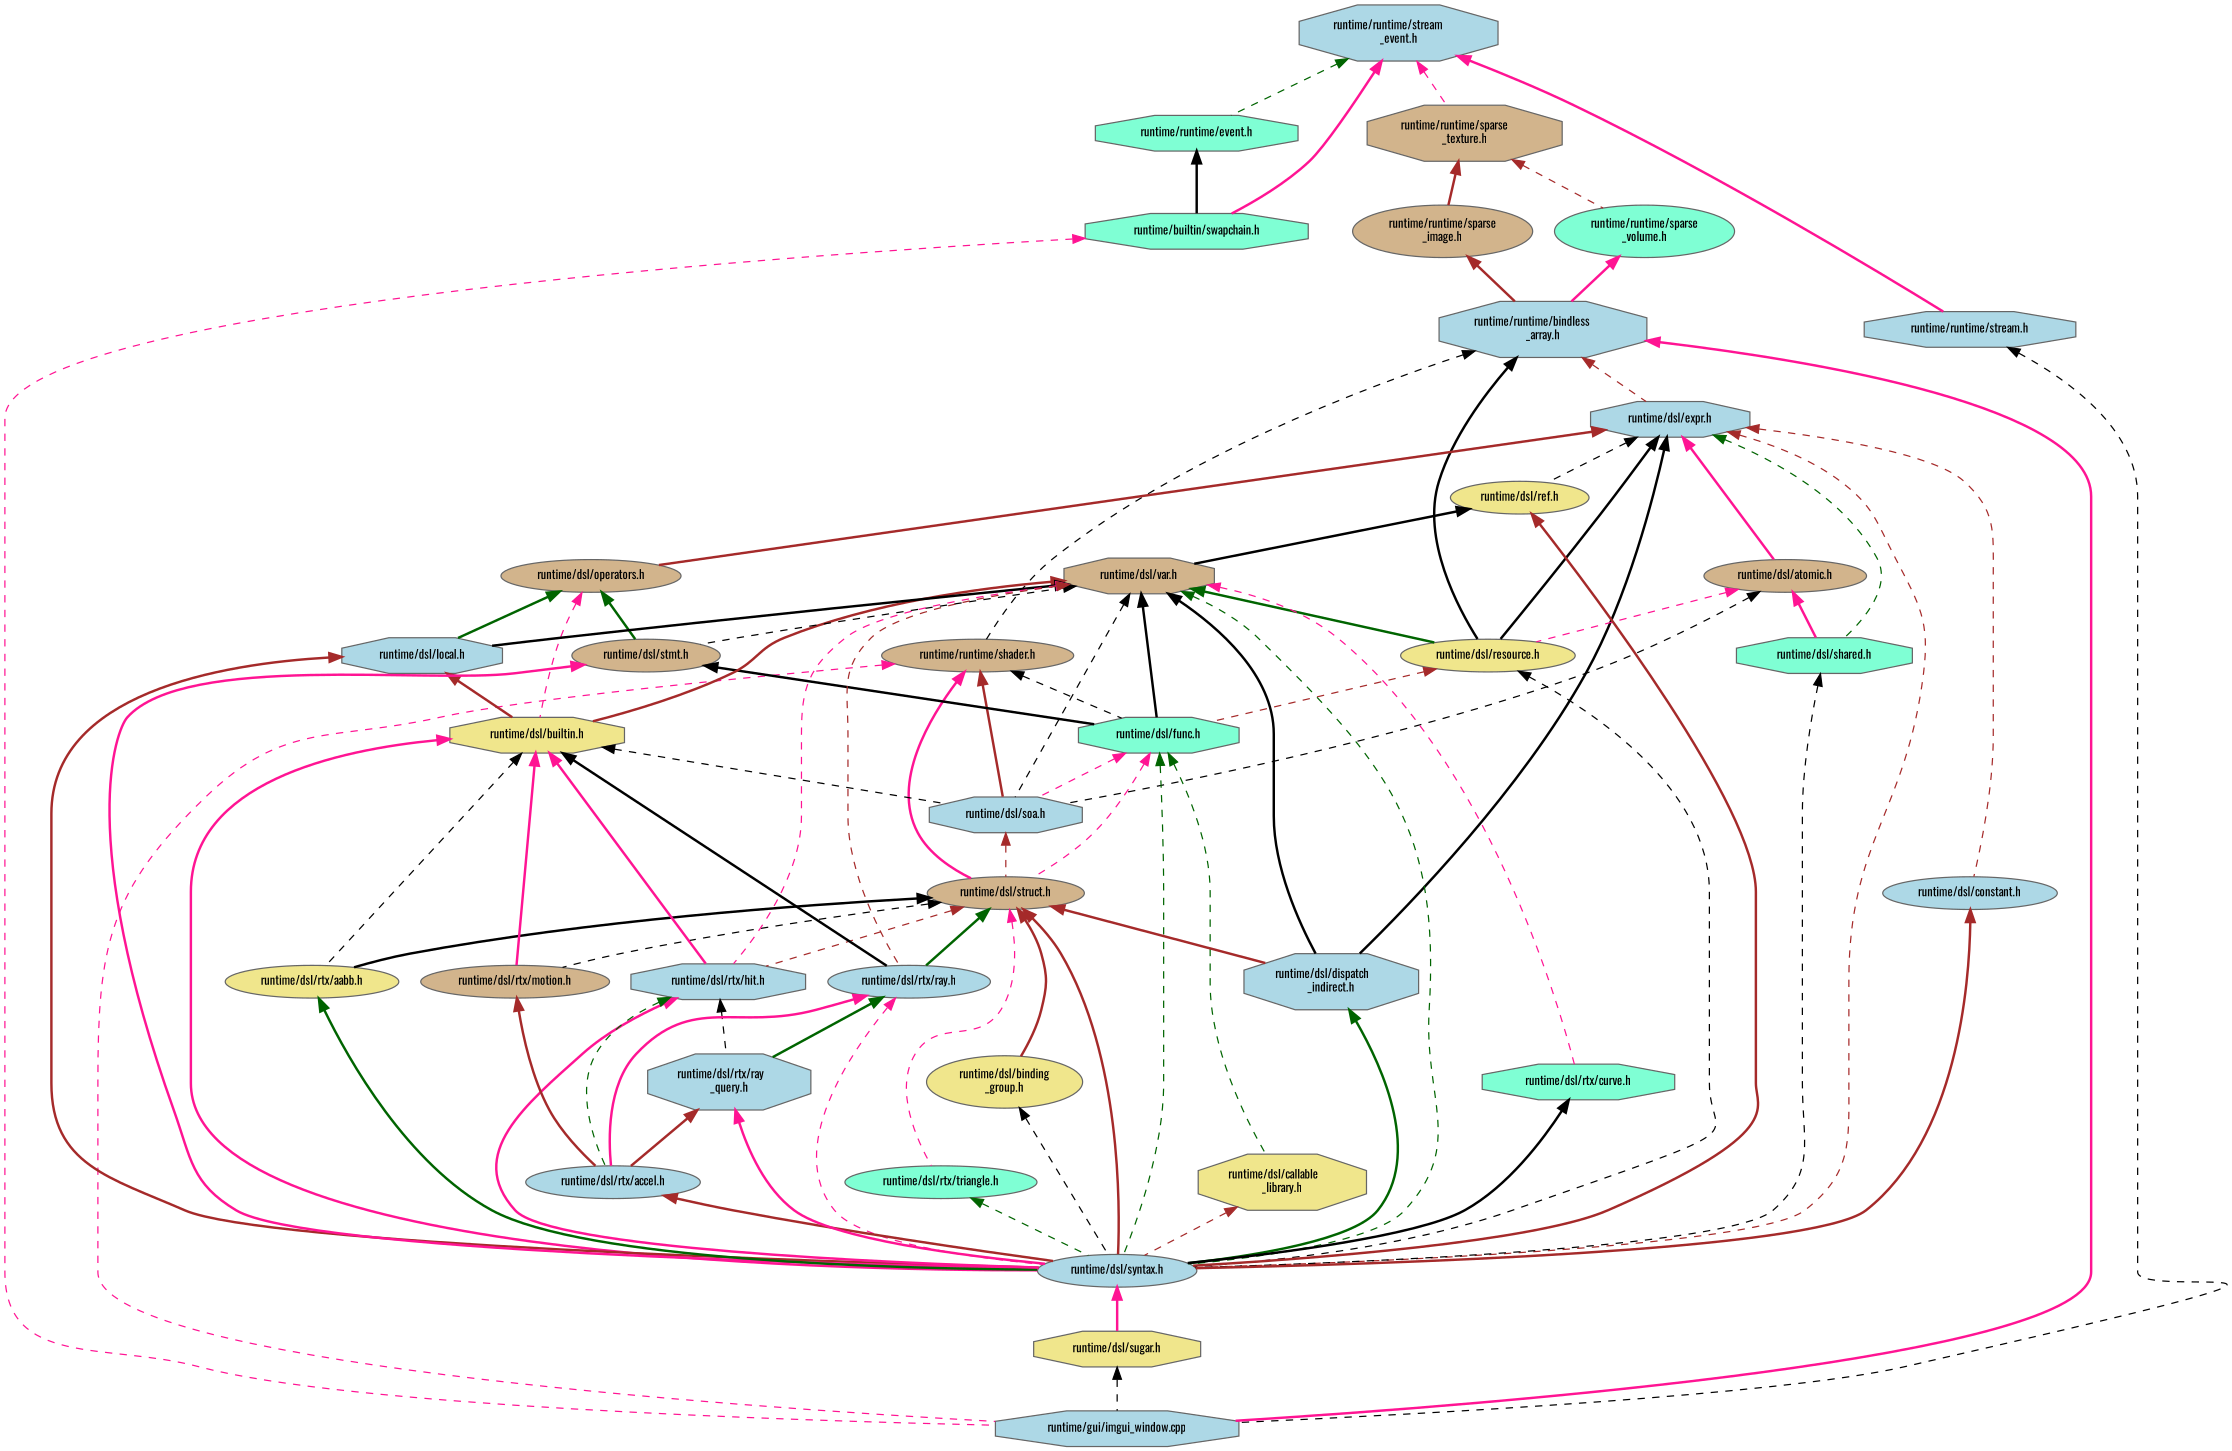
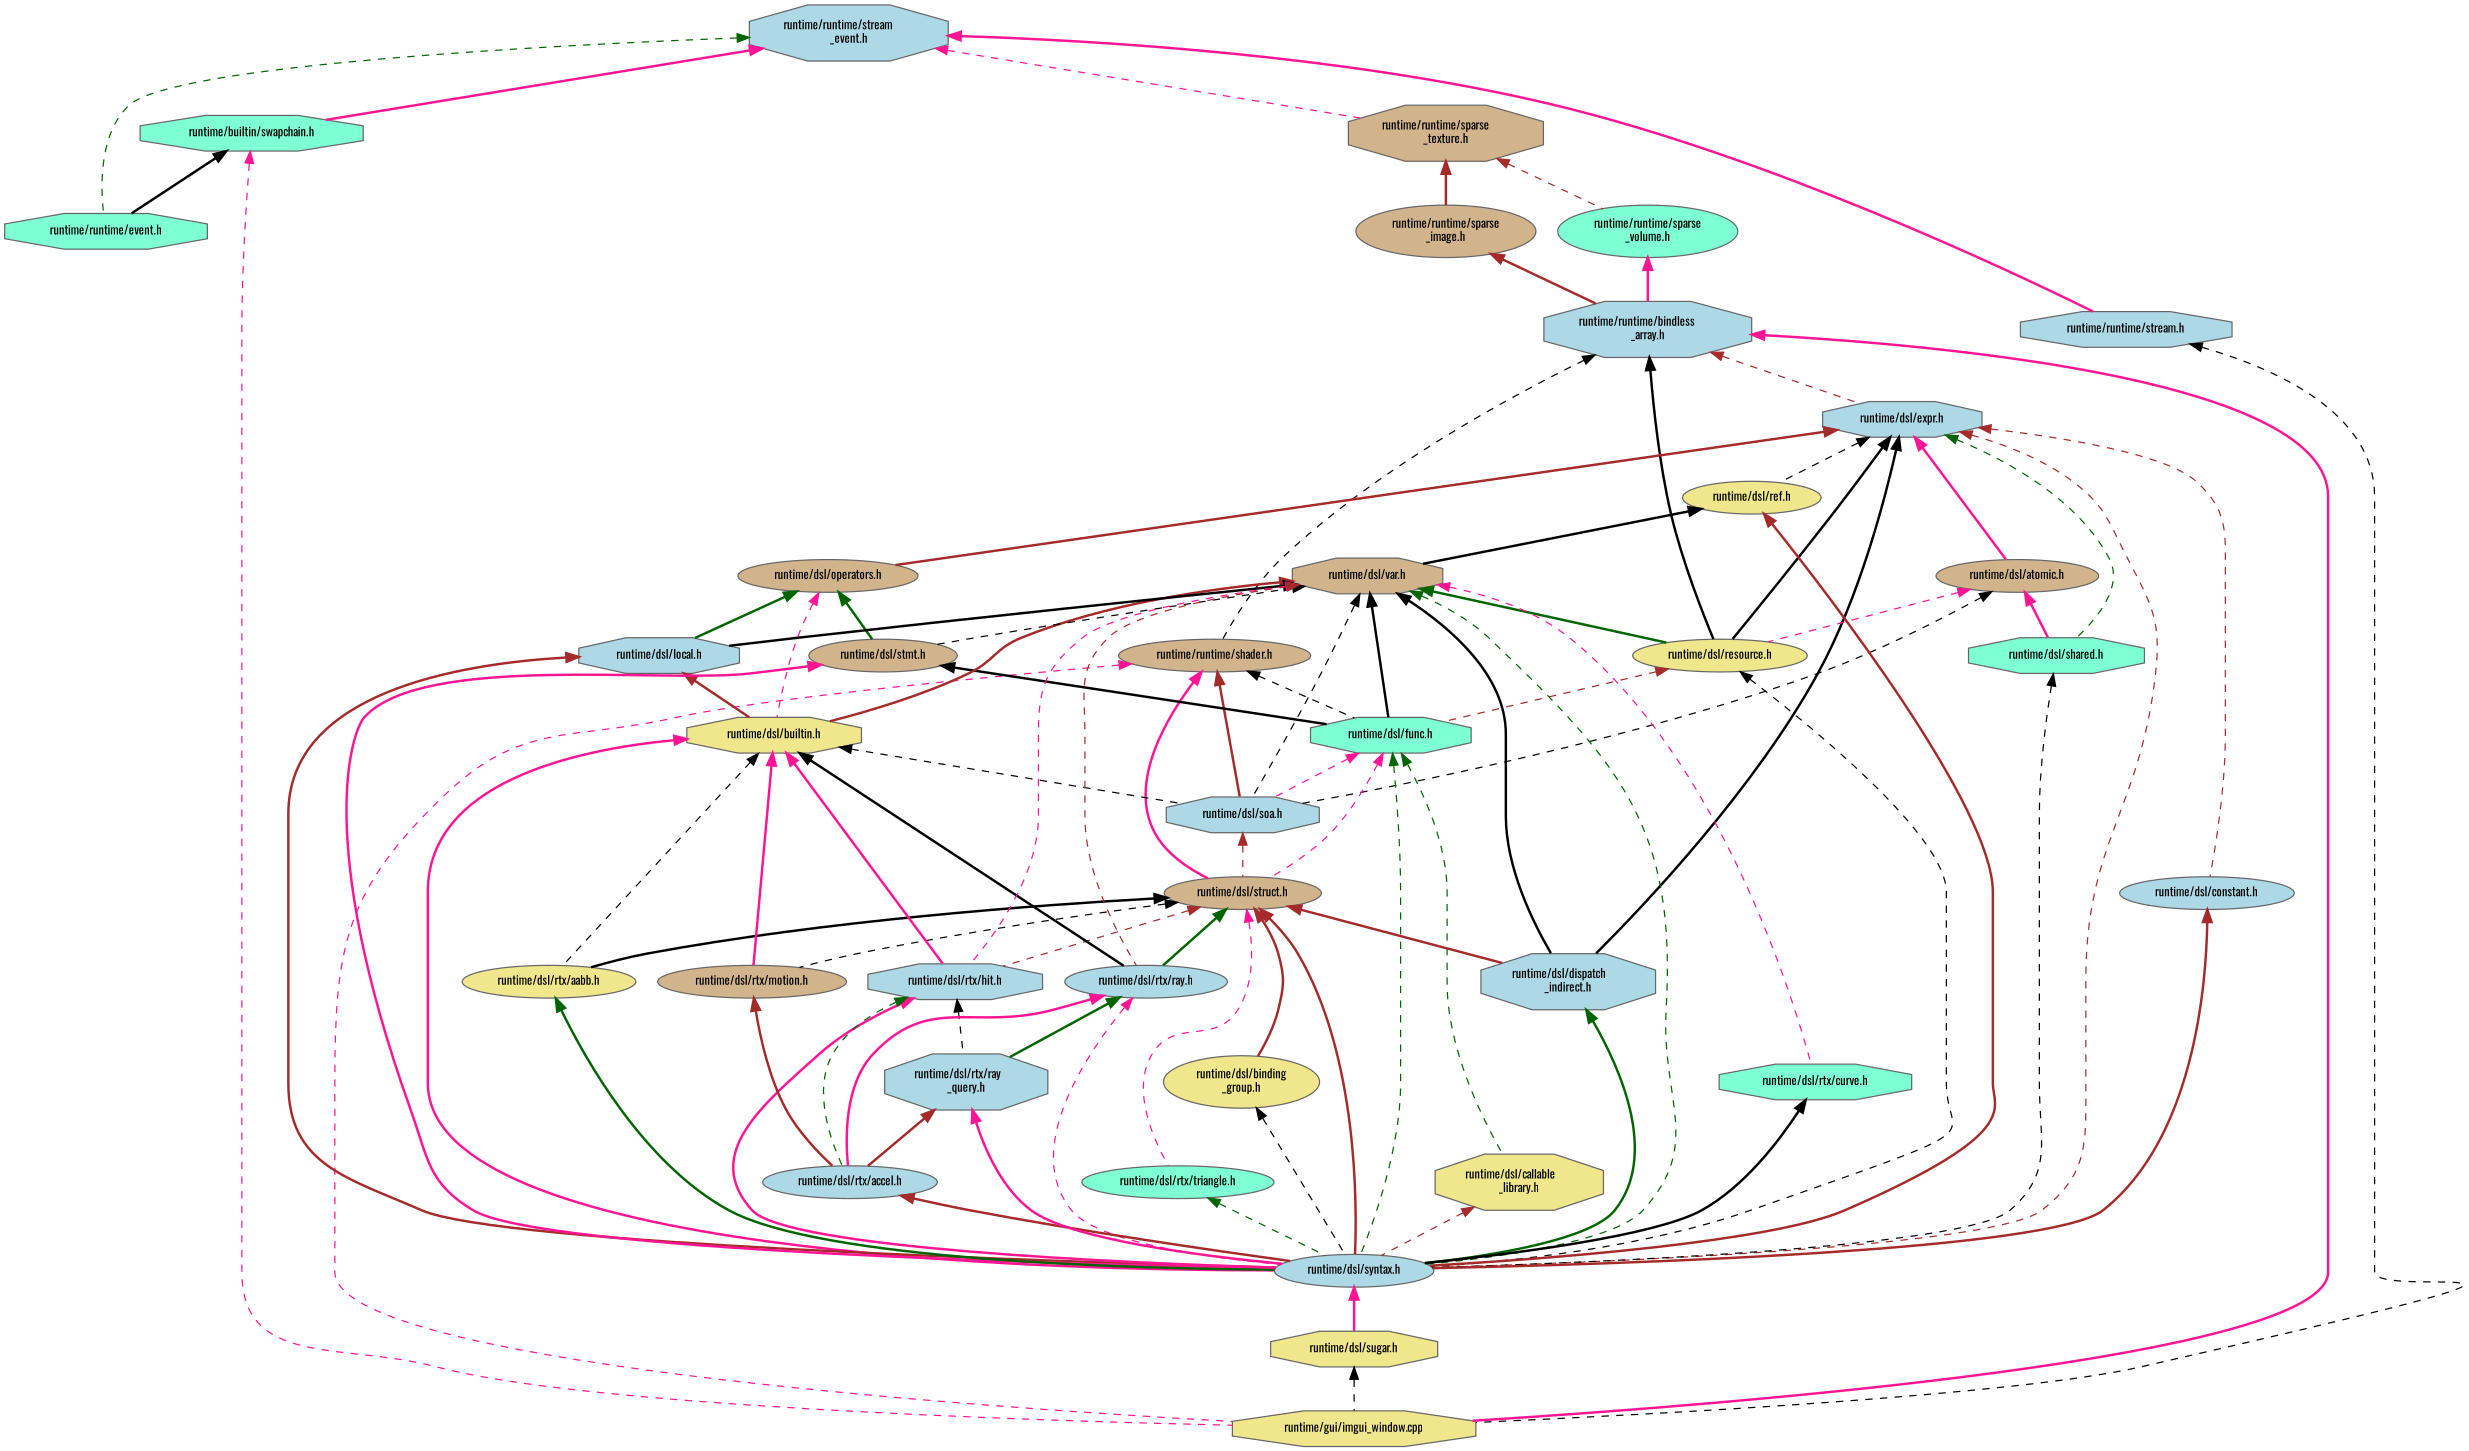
(1197, 189) -> (174, 186)
(1117, 1429) -> (1354, 1429)
